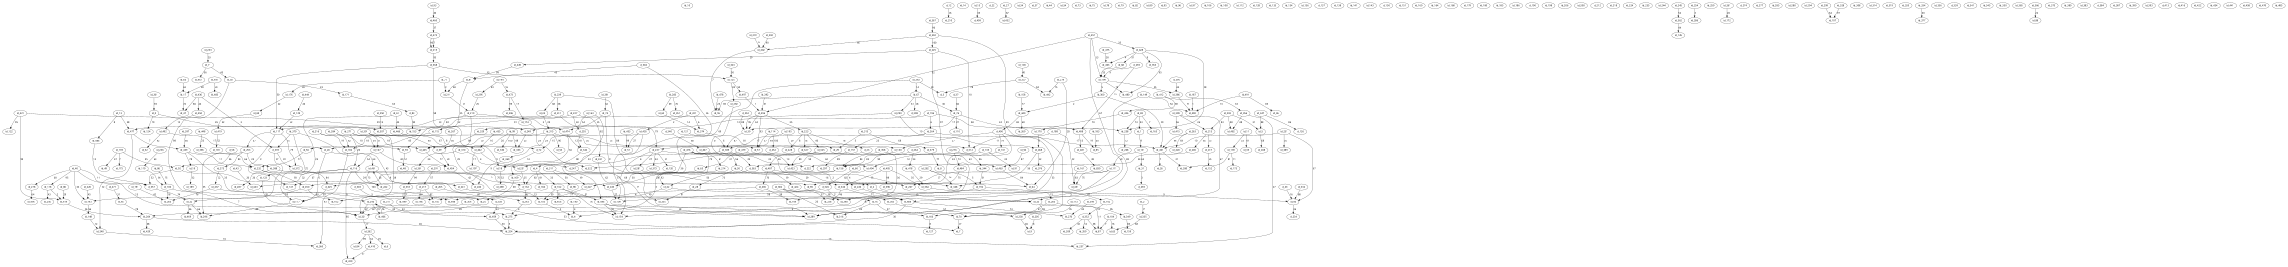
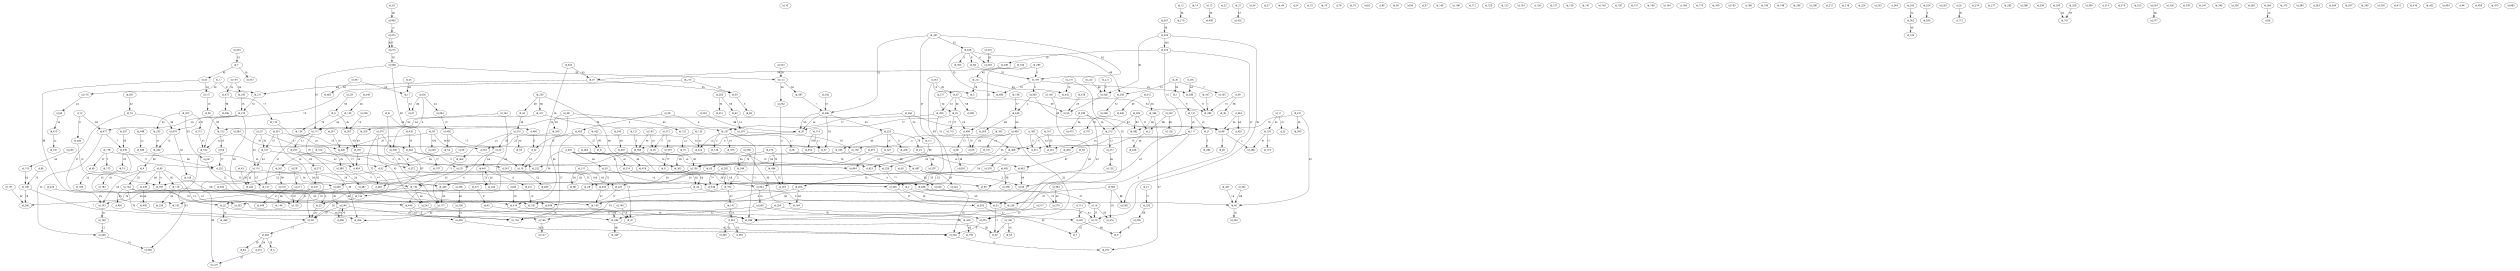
(930, 113) -> none
(1130, 226) -> (1142, 212)
